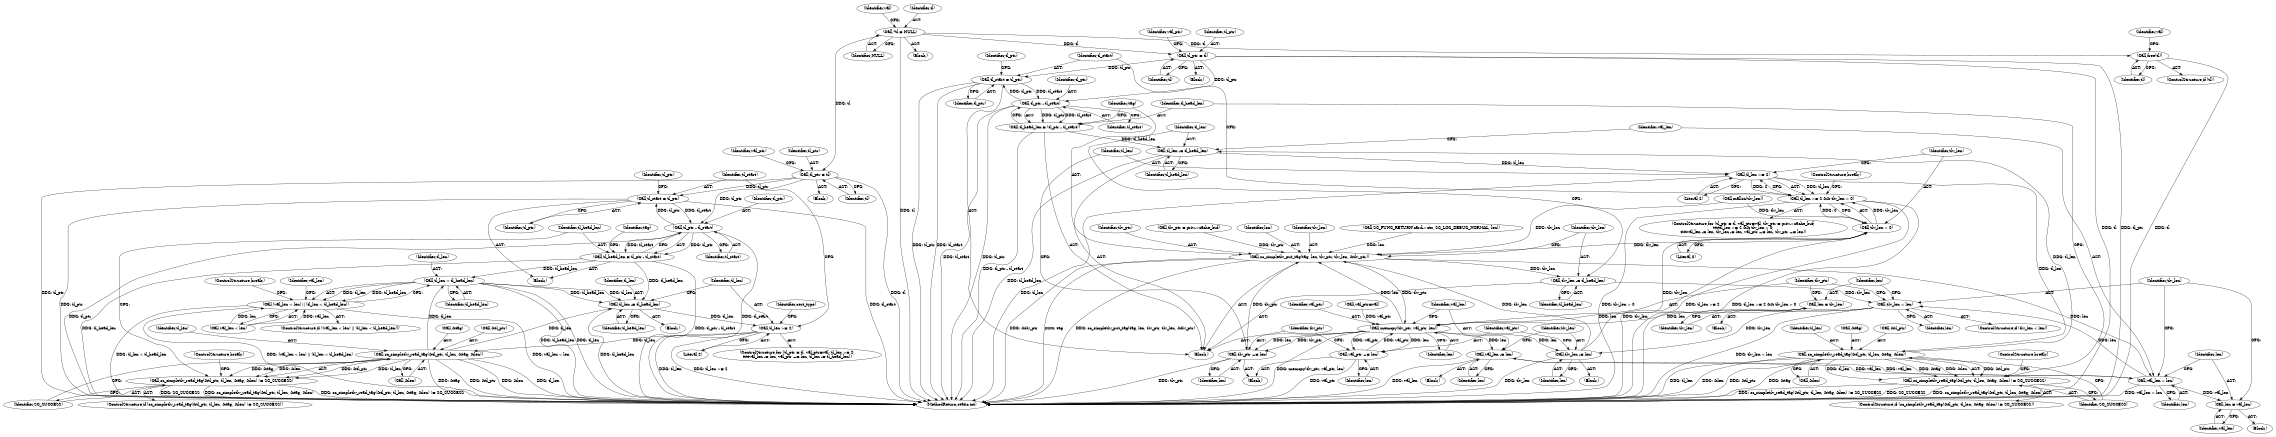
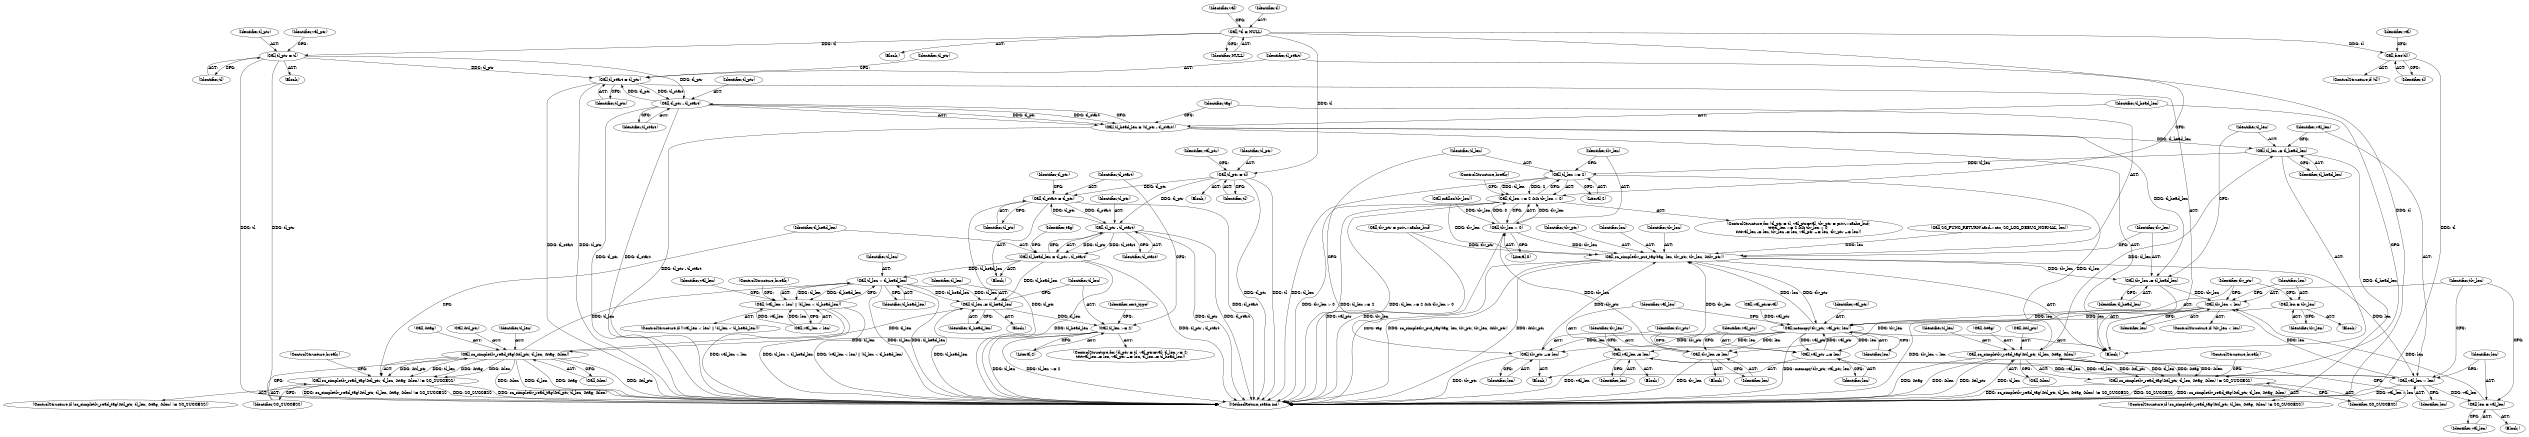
none -> (1736, 131)
none -> (2363, 351)
(1274, 396) -> (1456, 310)
